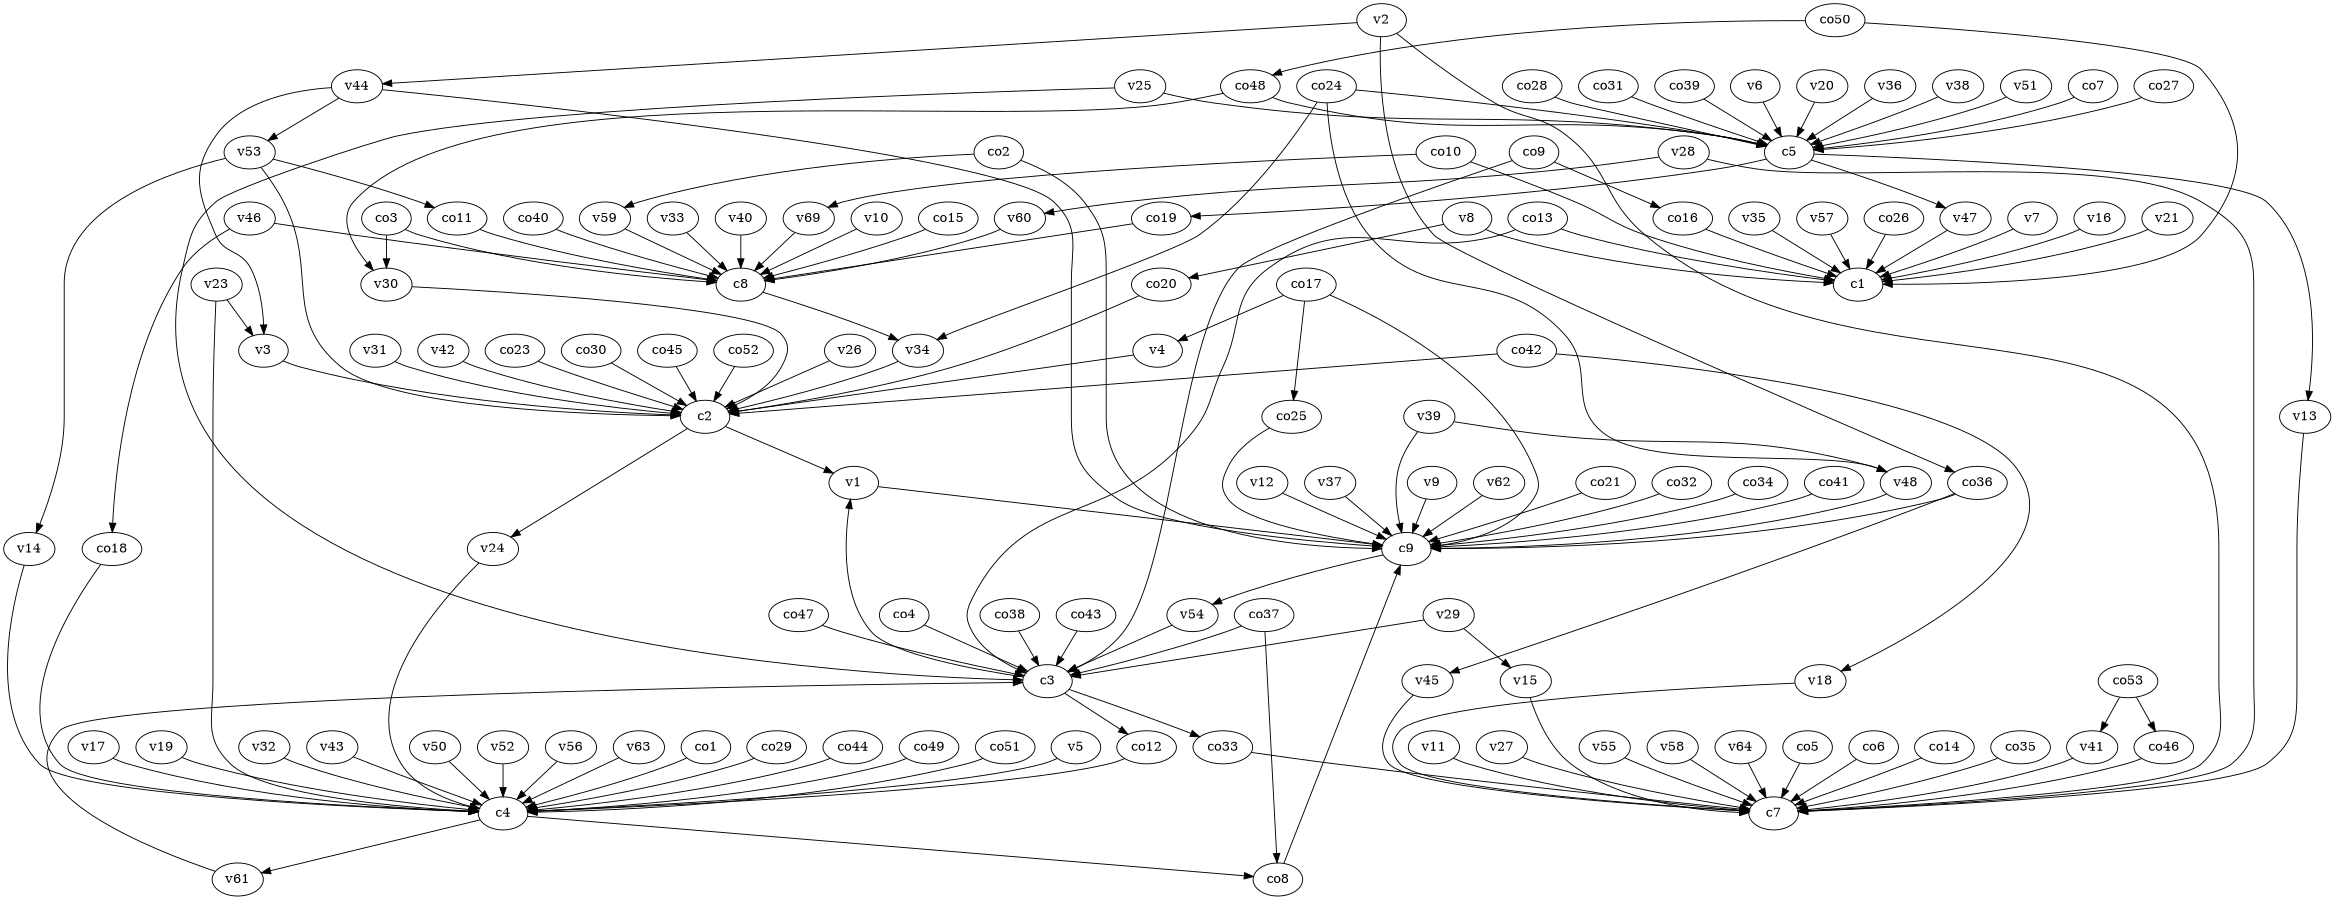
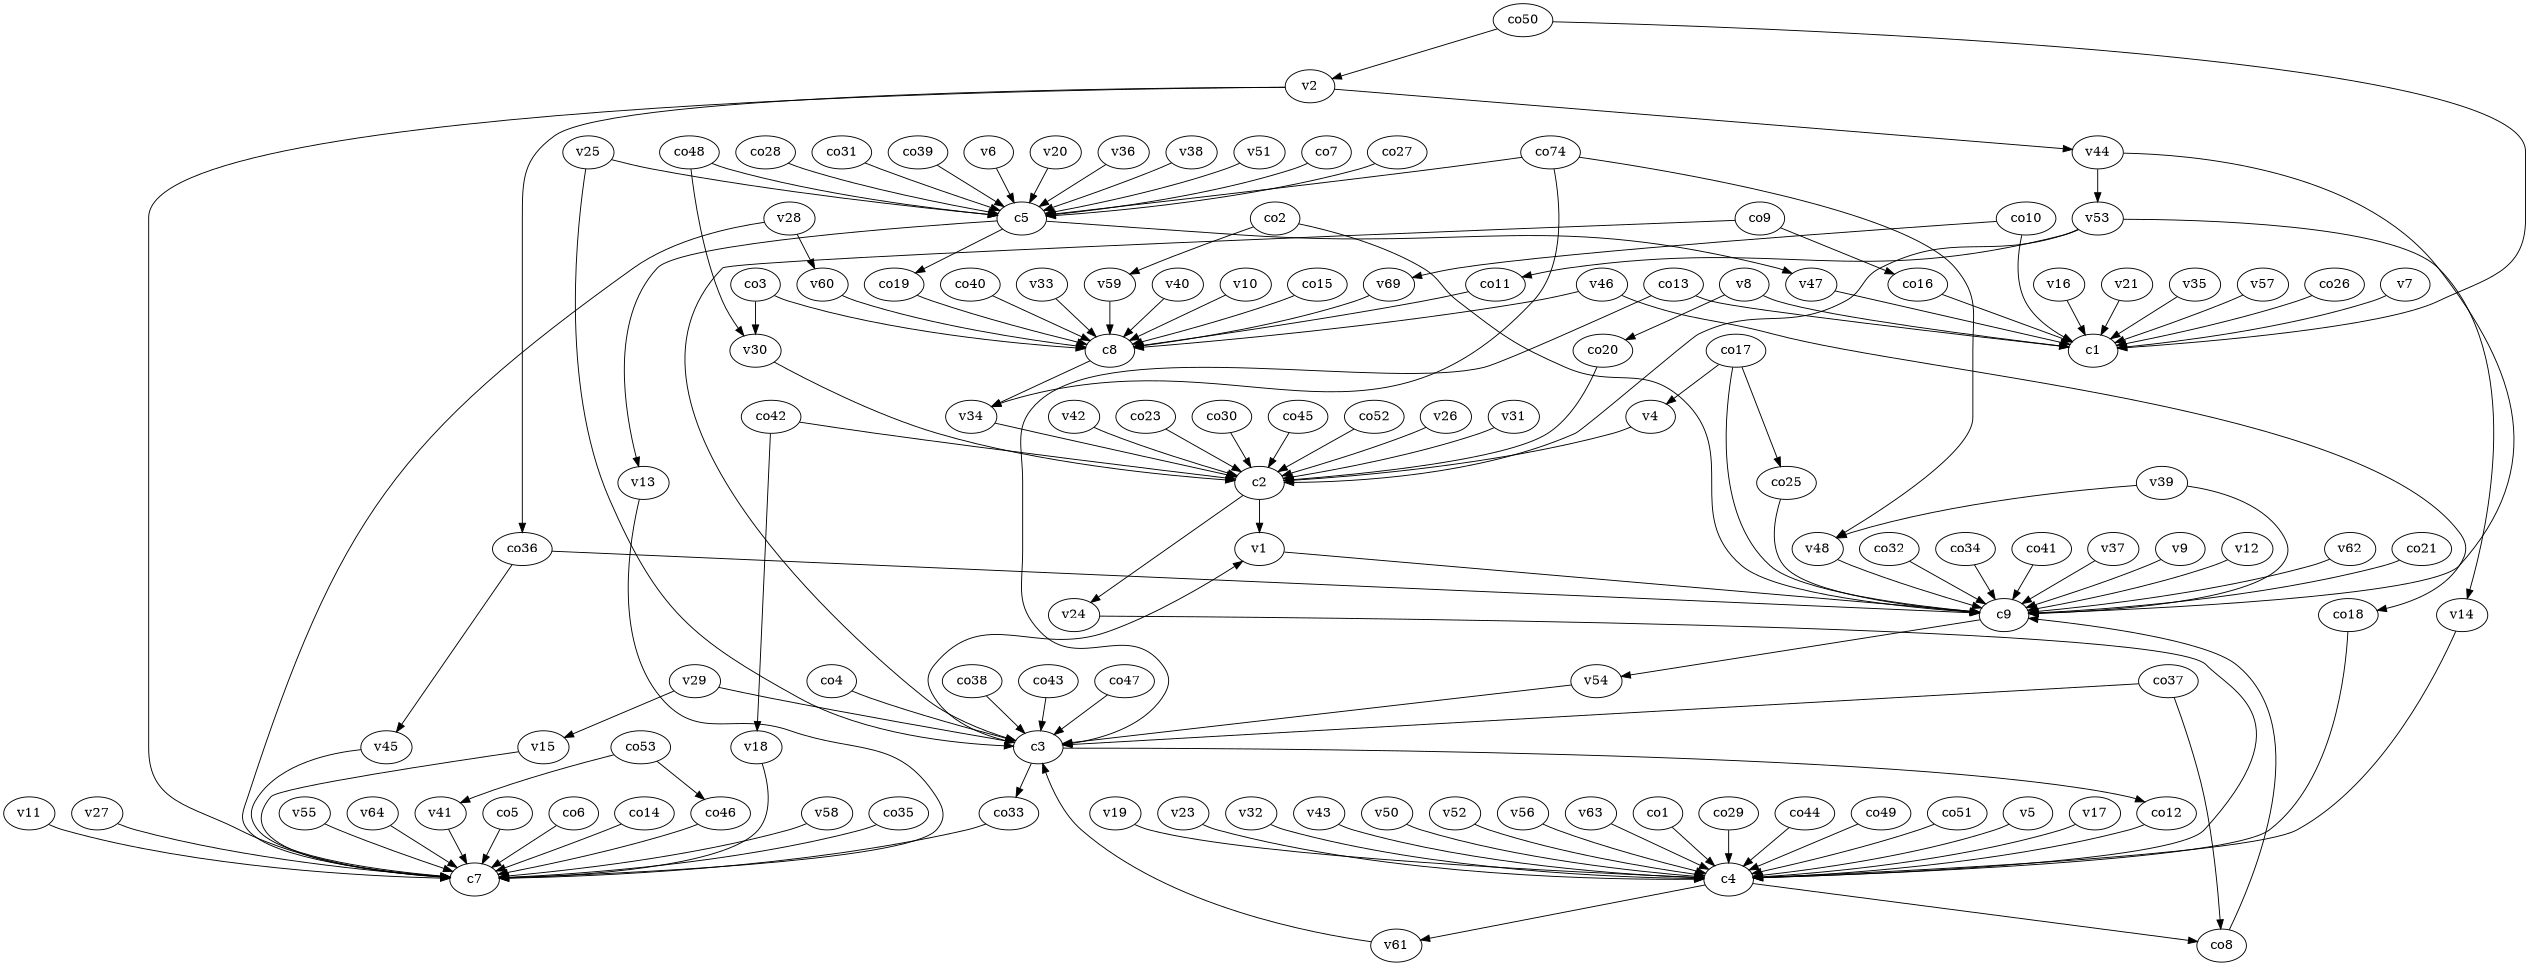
(1542, 31) -> (1419, 52)
(1326, 86) -> (1551, 152)
(263, 351) -> none
